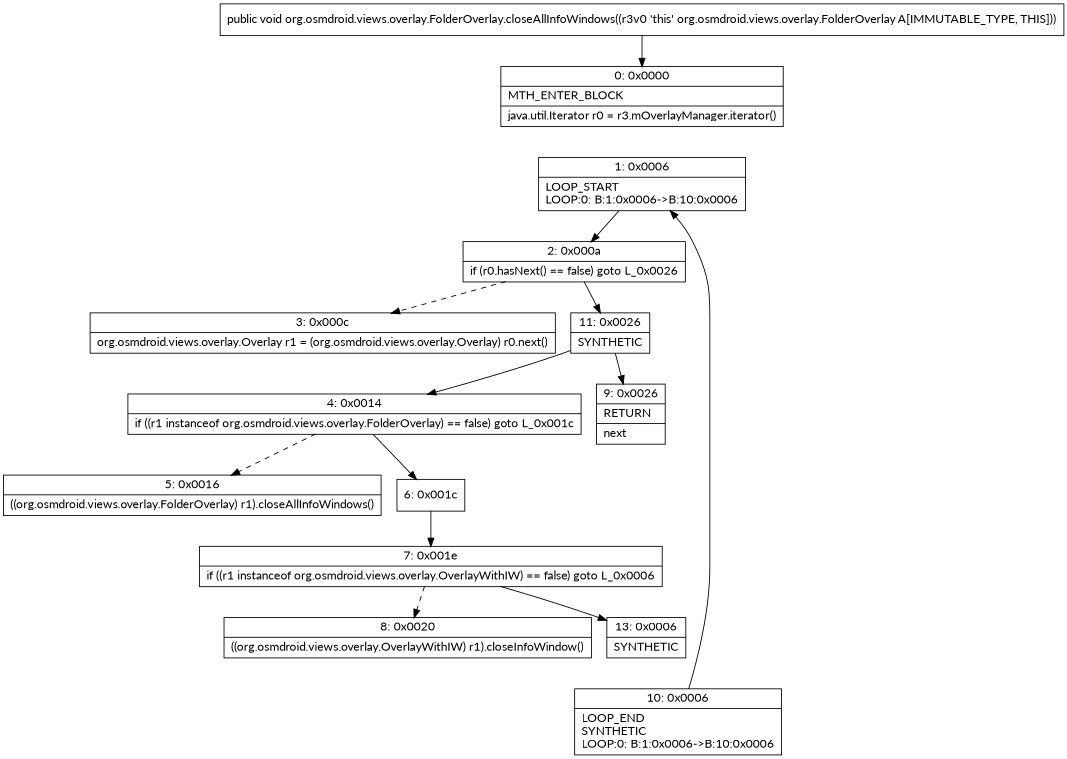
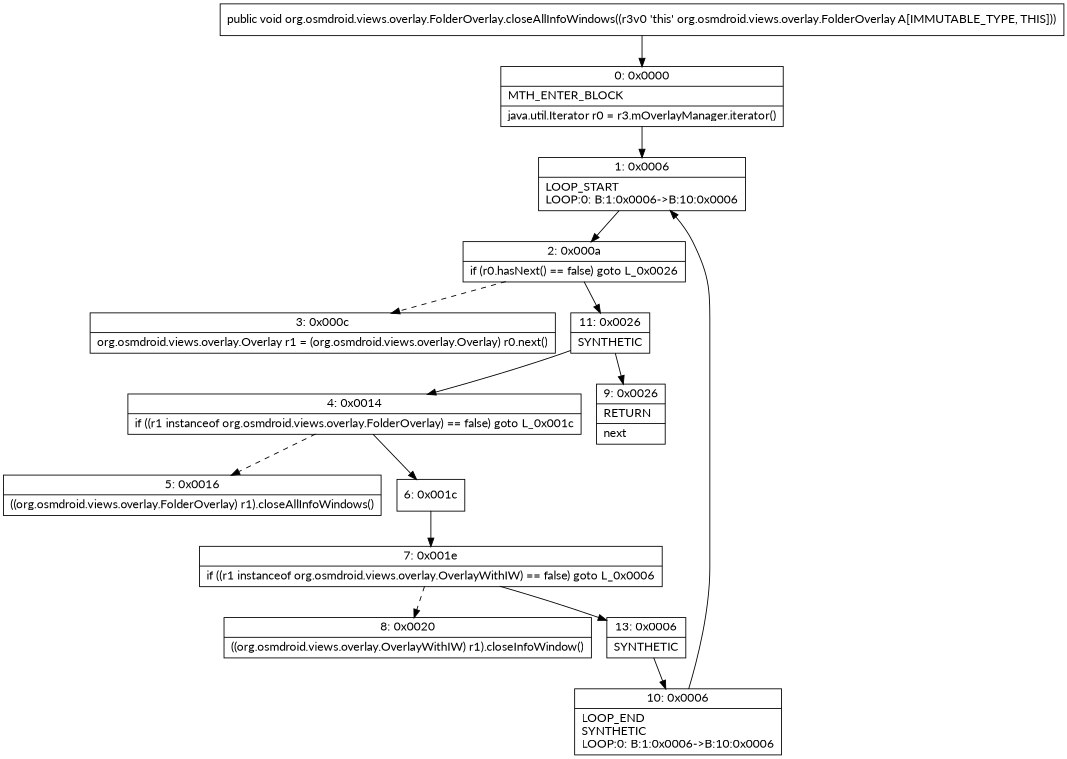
none -> (642, 138)
none -> (658, 669)
